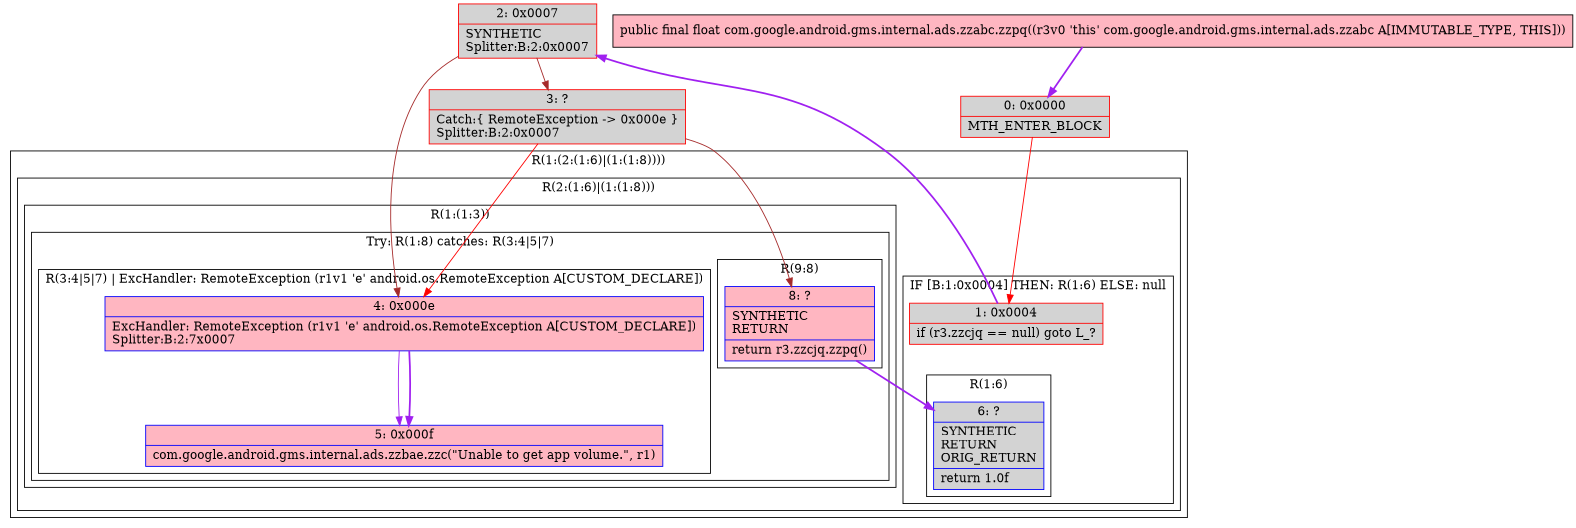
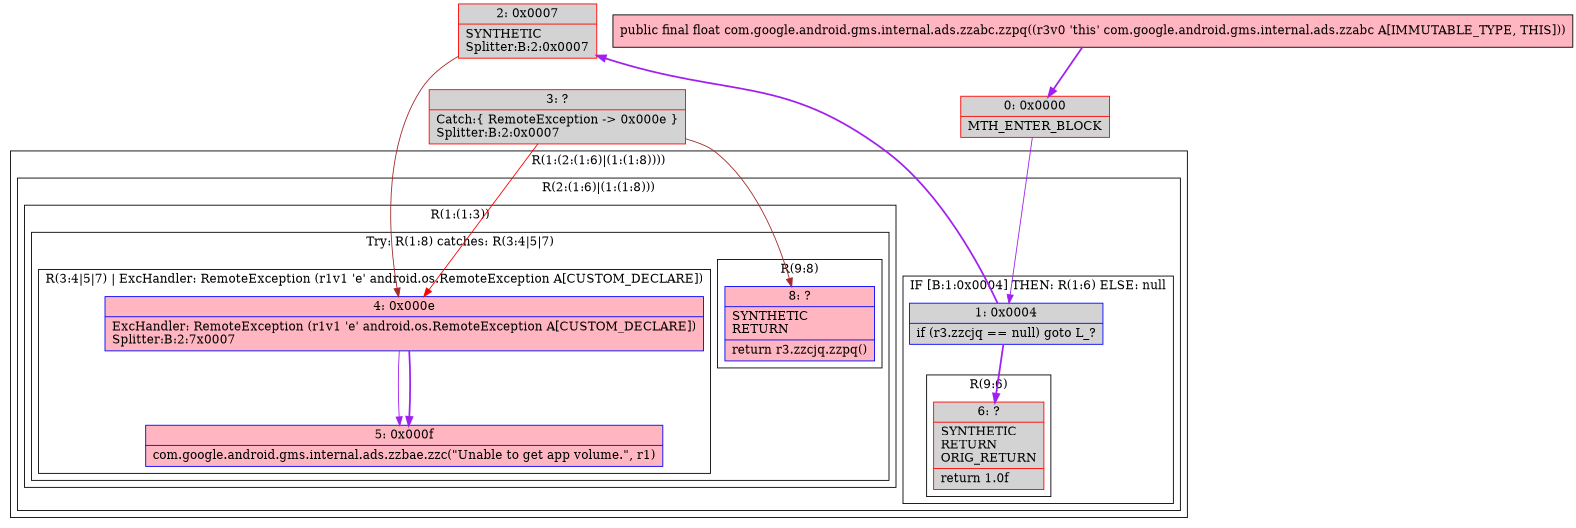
(541, 70) -> none
(1021, 216) -> (1021, 216)
(1006, 324) -> (1006, 324)
(882, 377) -> (1000, 369)
(989, 385) -> (989, 385)
(989, 446) -> (989, 446)
